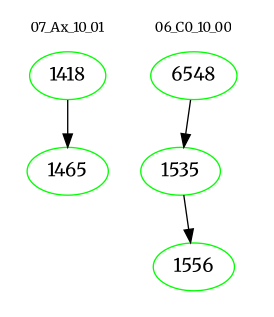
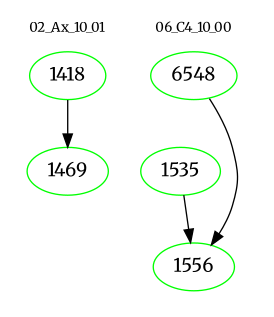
(68, 29) -> (68, 29)
(194, 29) -> (194, 29)
(188, 117) -> (236, 165)
(68, 171) -> (68, 171)
